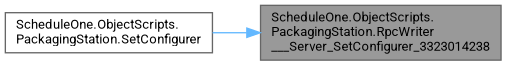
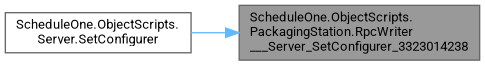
(109, 33) -> (98, 33)
